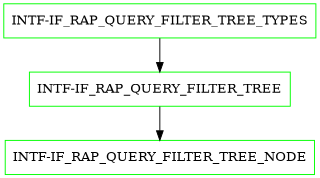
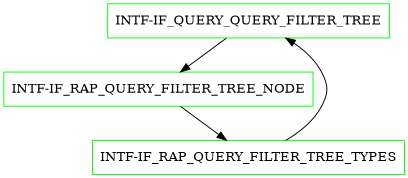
(160, 89) -> (249, 21)
none -> (200, 121)
